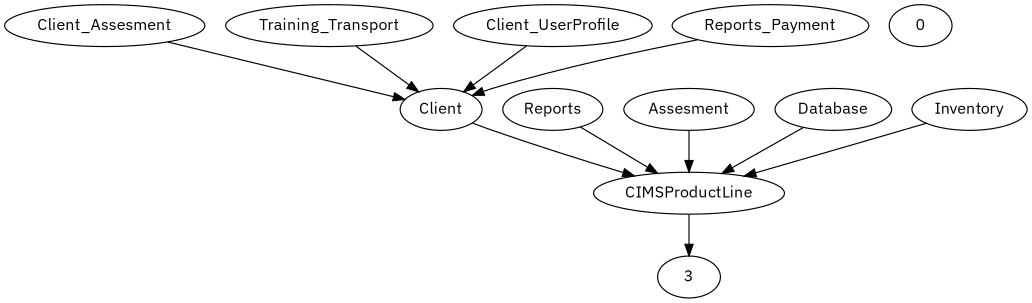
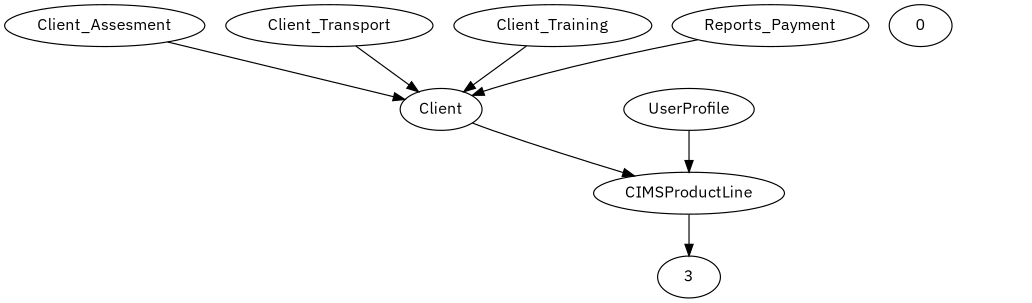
(329, 26) -> (329, 26)
(553, 26) -> (553, 26)
(553, 109) -> none
(689, 109) -> (689, 109)
(833, 109) -> none
(970, 109) -> none
